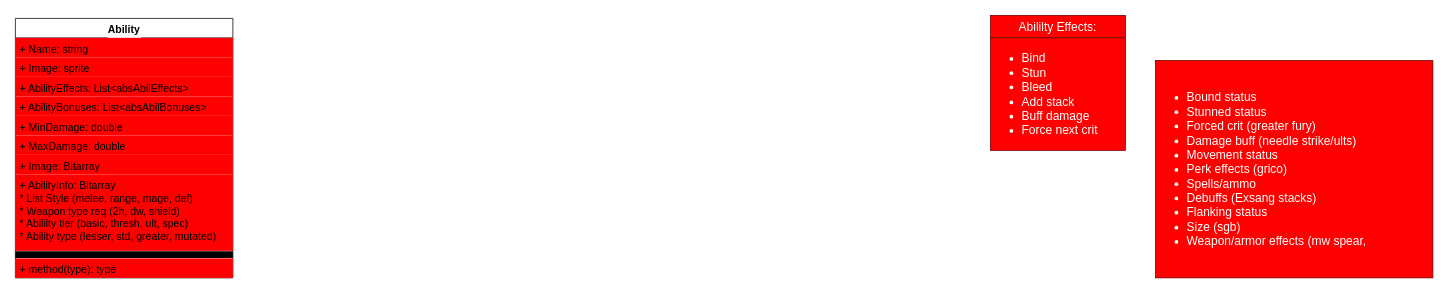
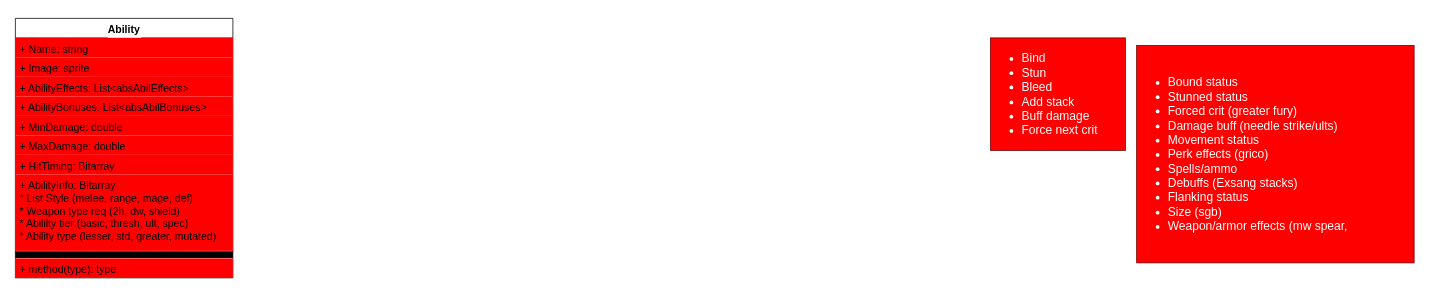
(1058, 27) -> none
(64, 166) -> (72, 166)
(1294, 169) -> (1275, 154)
